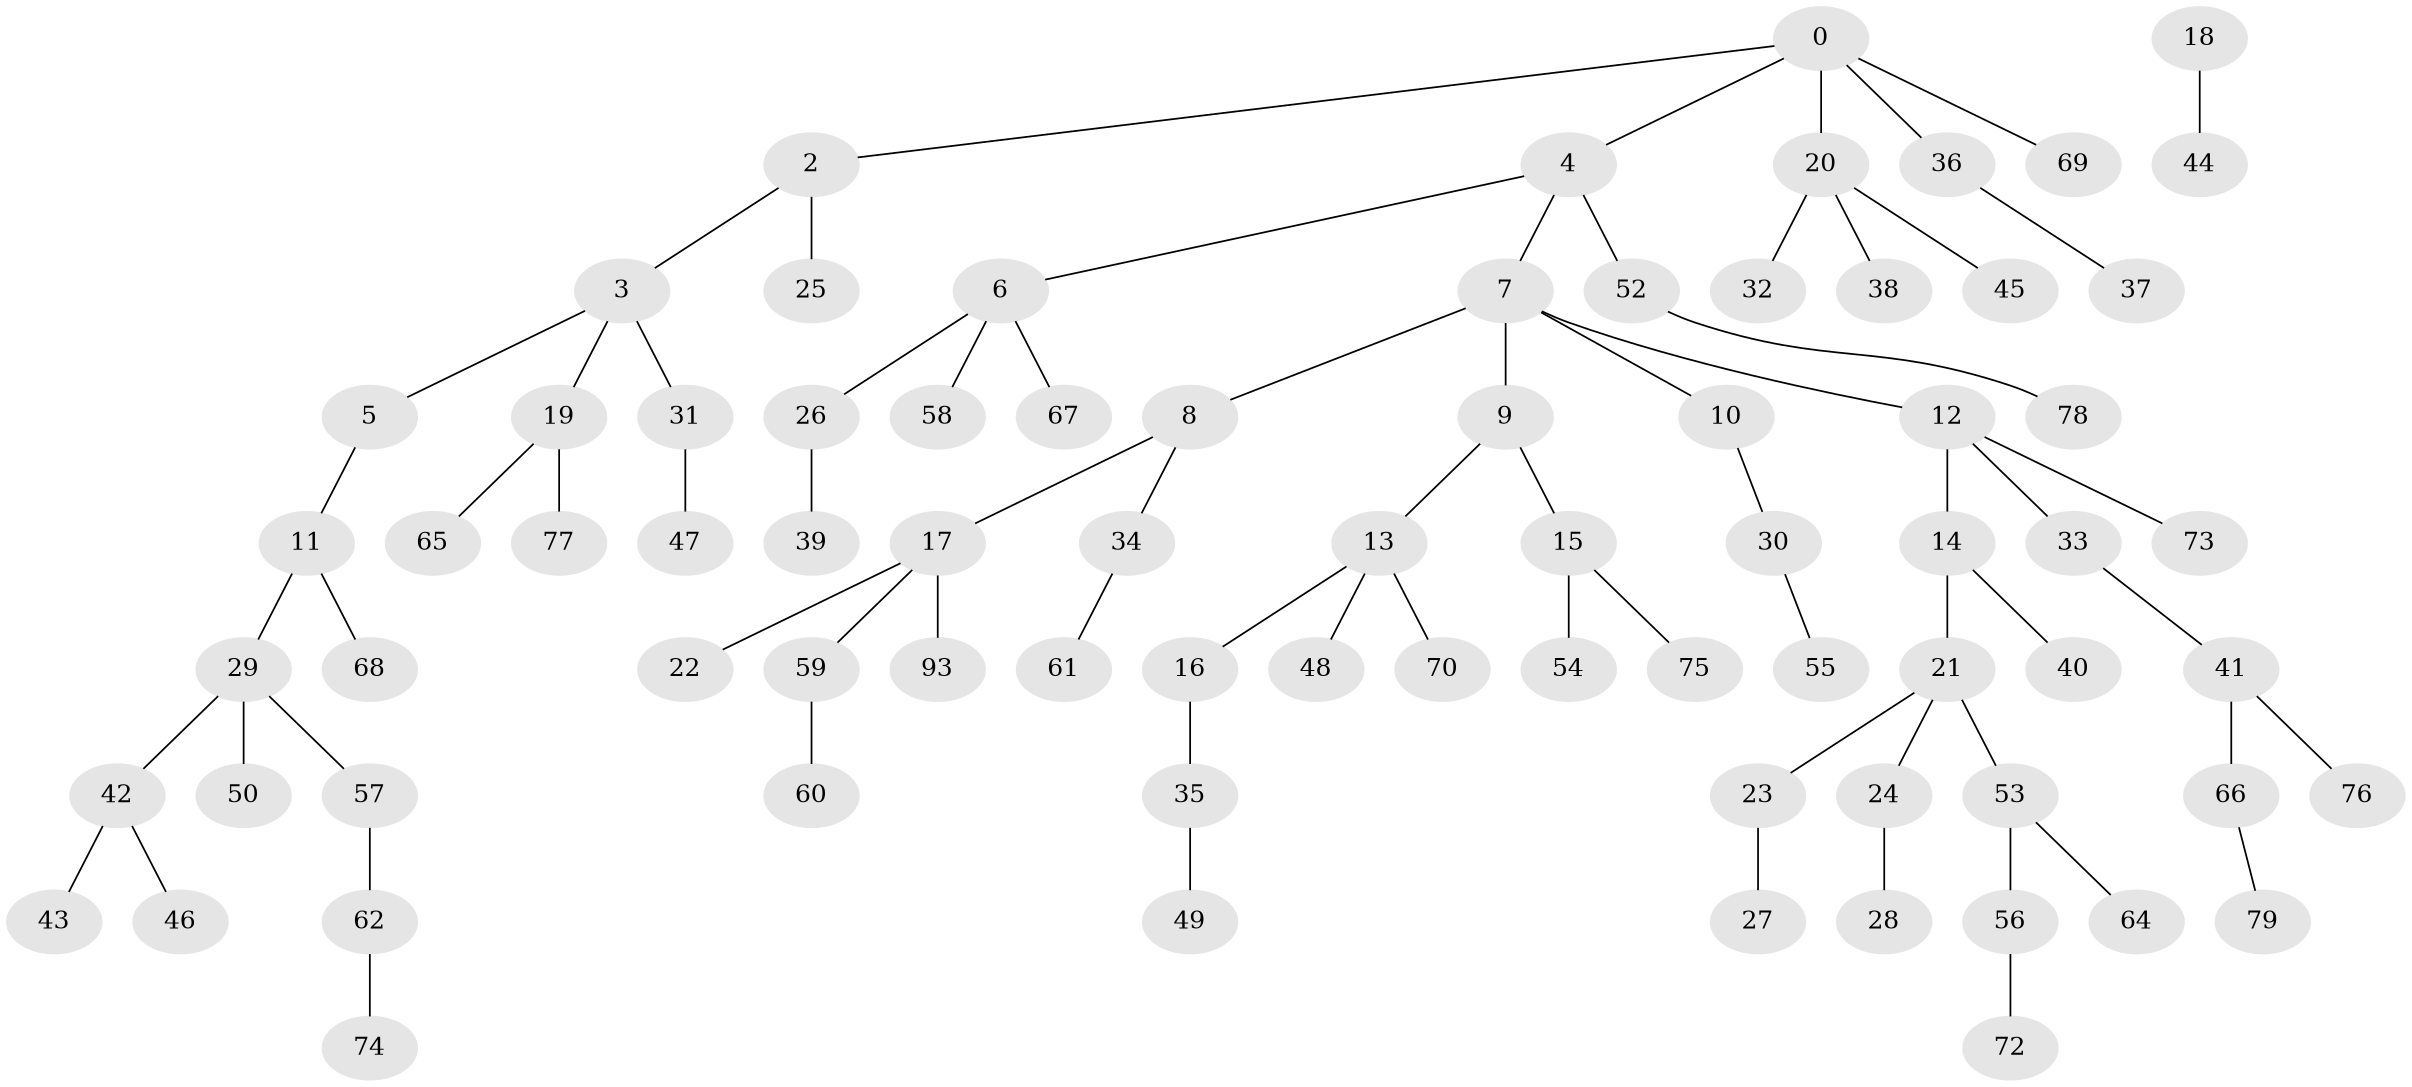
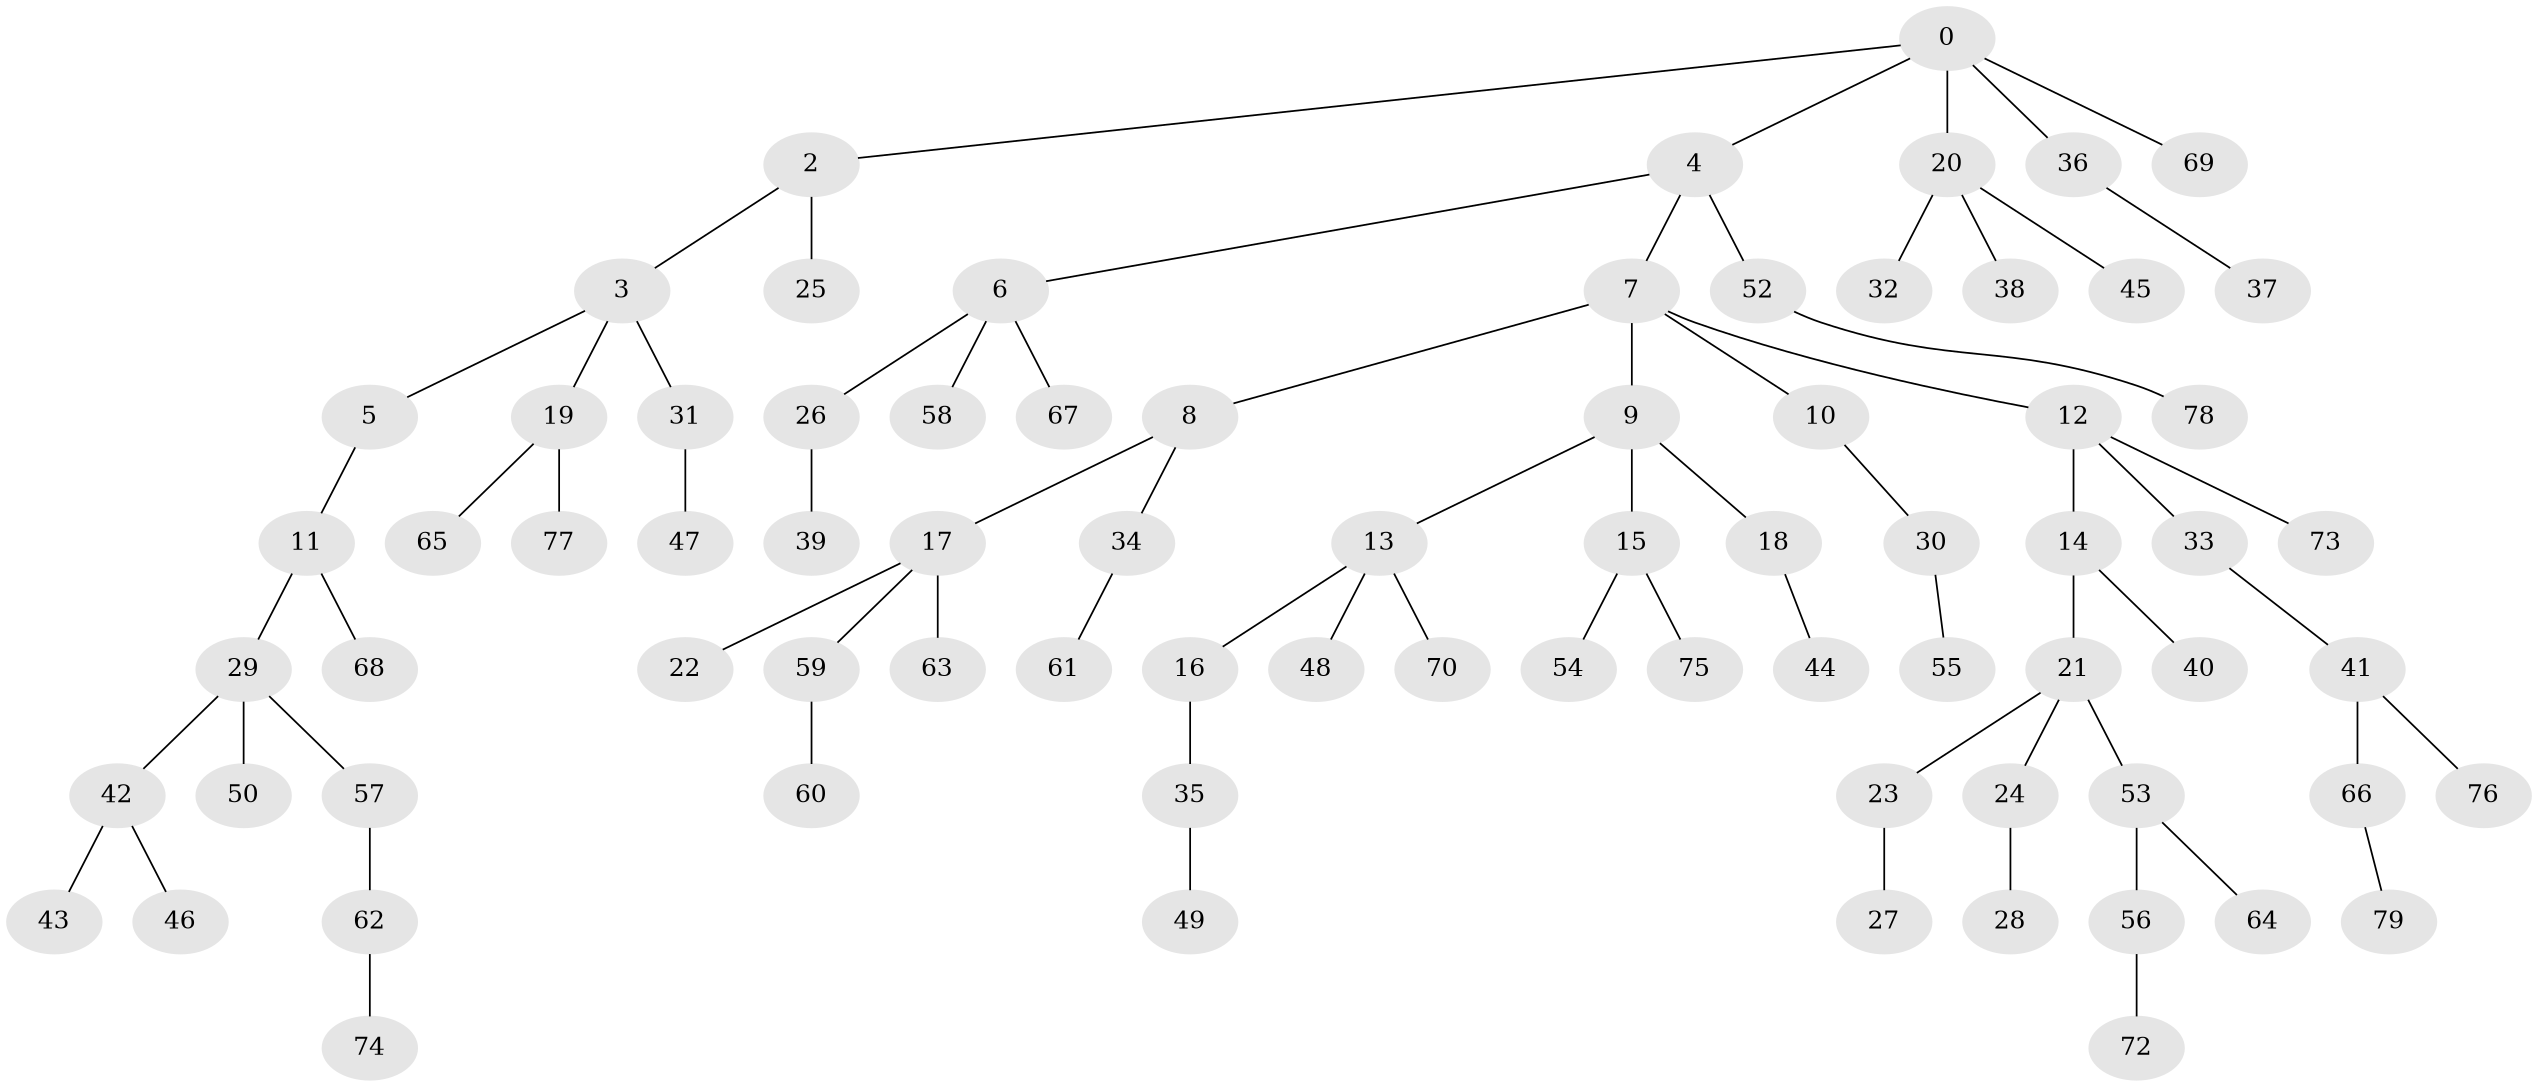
none -> (1703, 480)
(938, 670) -> (938, 670)
